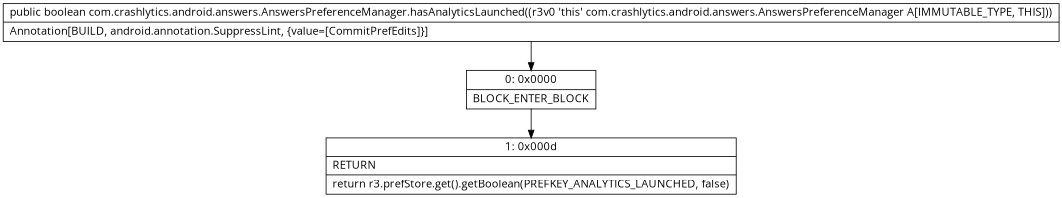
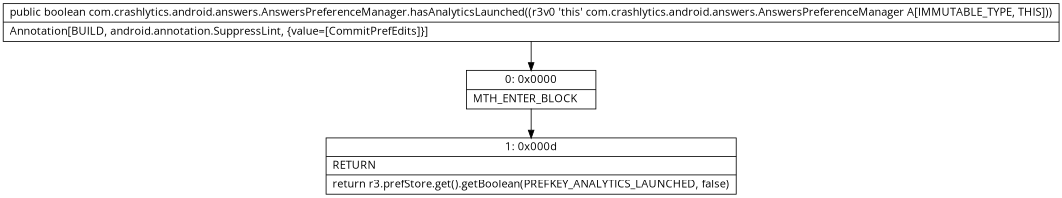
(531, 99) -> (525, 99)
